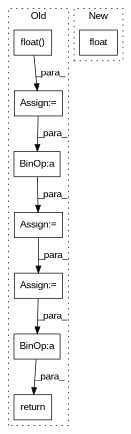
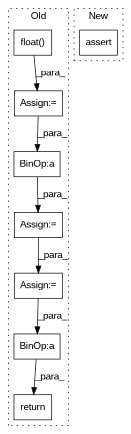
(99, 43) -> (99, 43)
